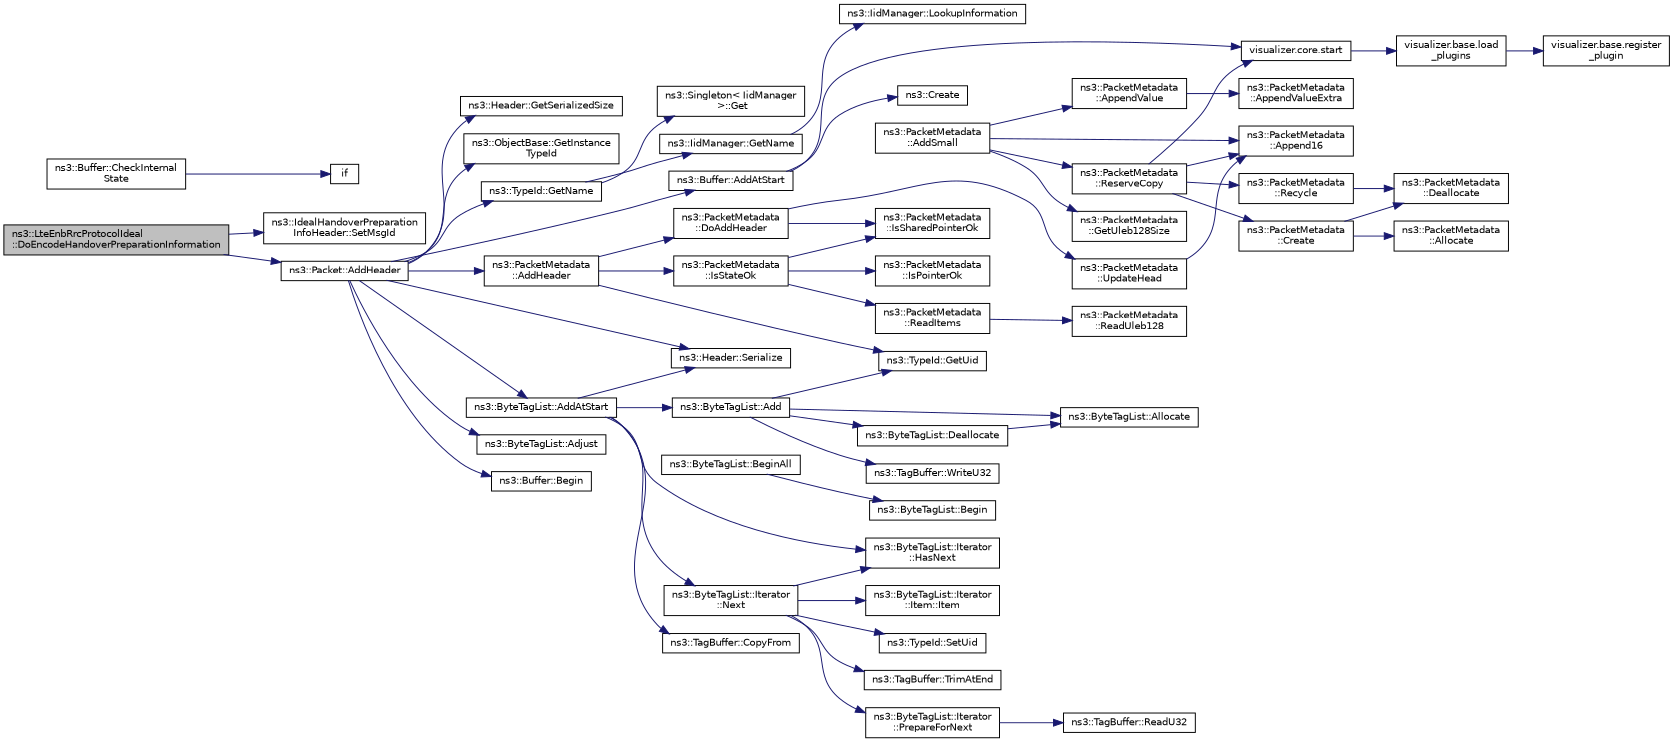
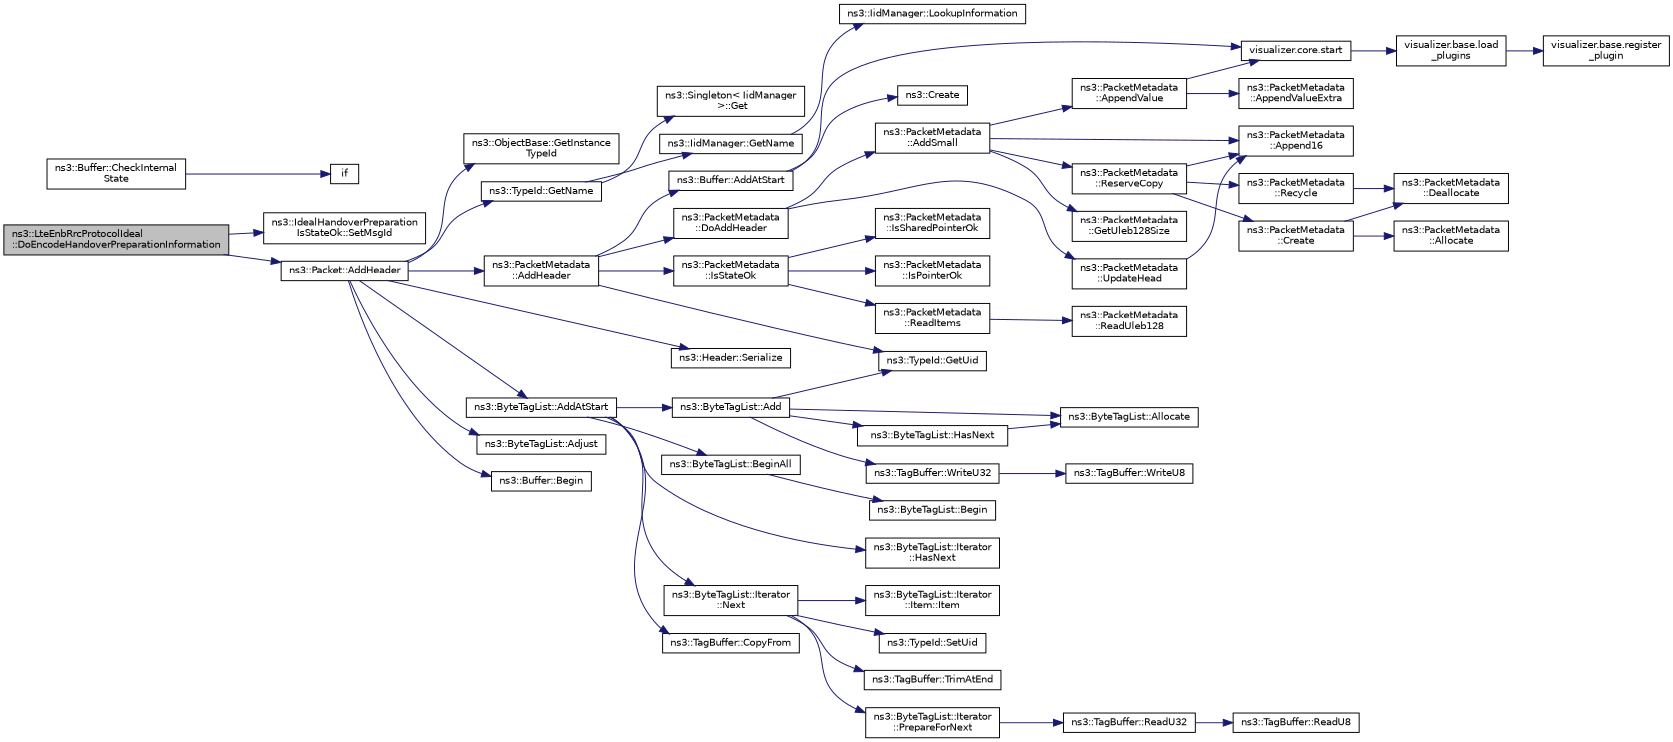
(541, 106) -> none
(1199, 116) -> (1218, 71)
(827, 223) -> (824, 181)
(345, 228) -> (345, 228)
(539, 230) -> (635, 228)
(632, 384) -> (643, 432)
(933, 436) -> (933, 436)
none -> (1129, 474)
(827, 578) -> none
none -> (1296, 723)
